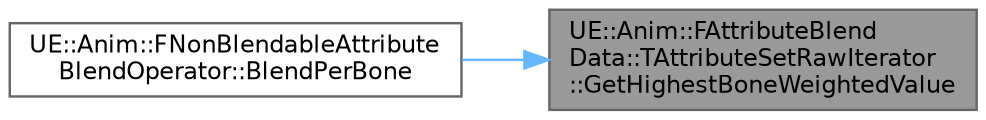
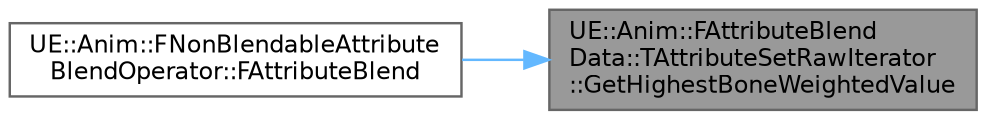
(236, 60) -> (236, 60)
